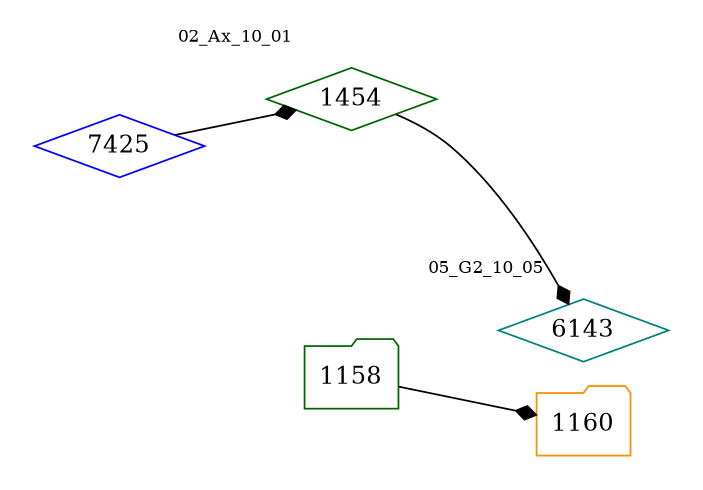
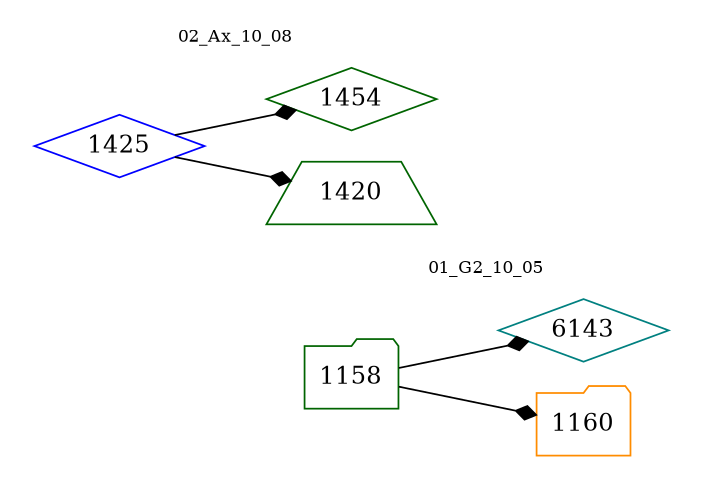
(235, 37) -> (235, 37)
(119, 146) -> (119, 146)
(490, 187) -> (453, 357)
none -> (352, 193)
(486, 269) -> (486, 269)
